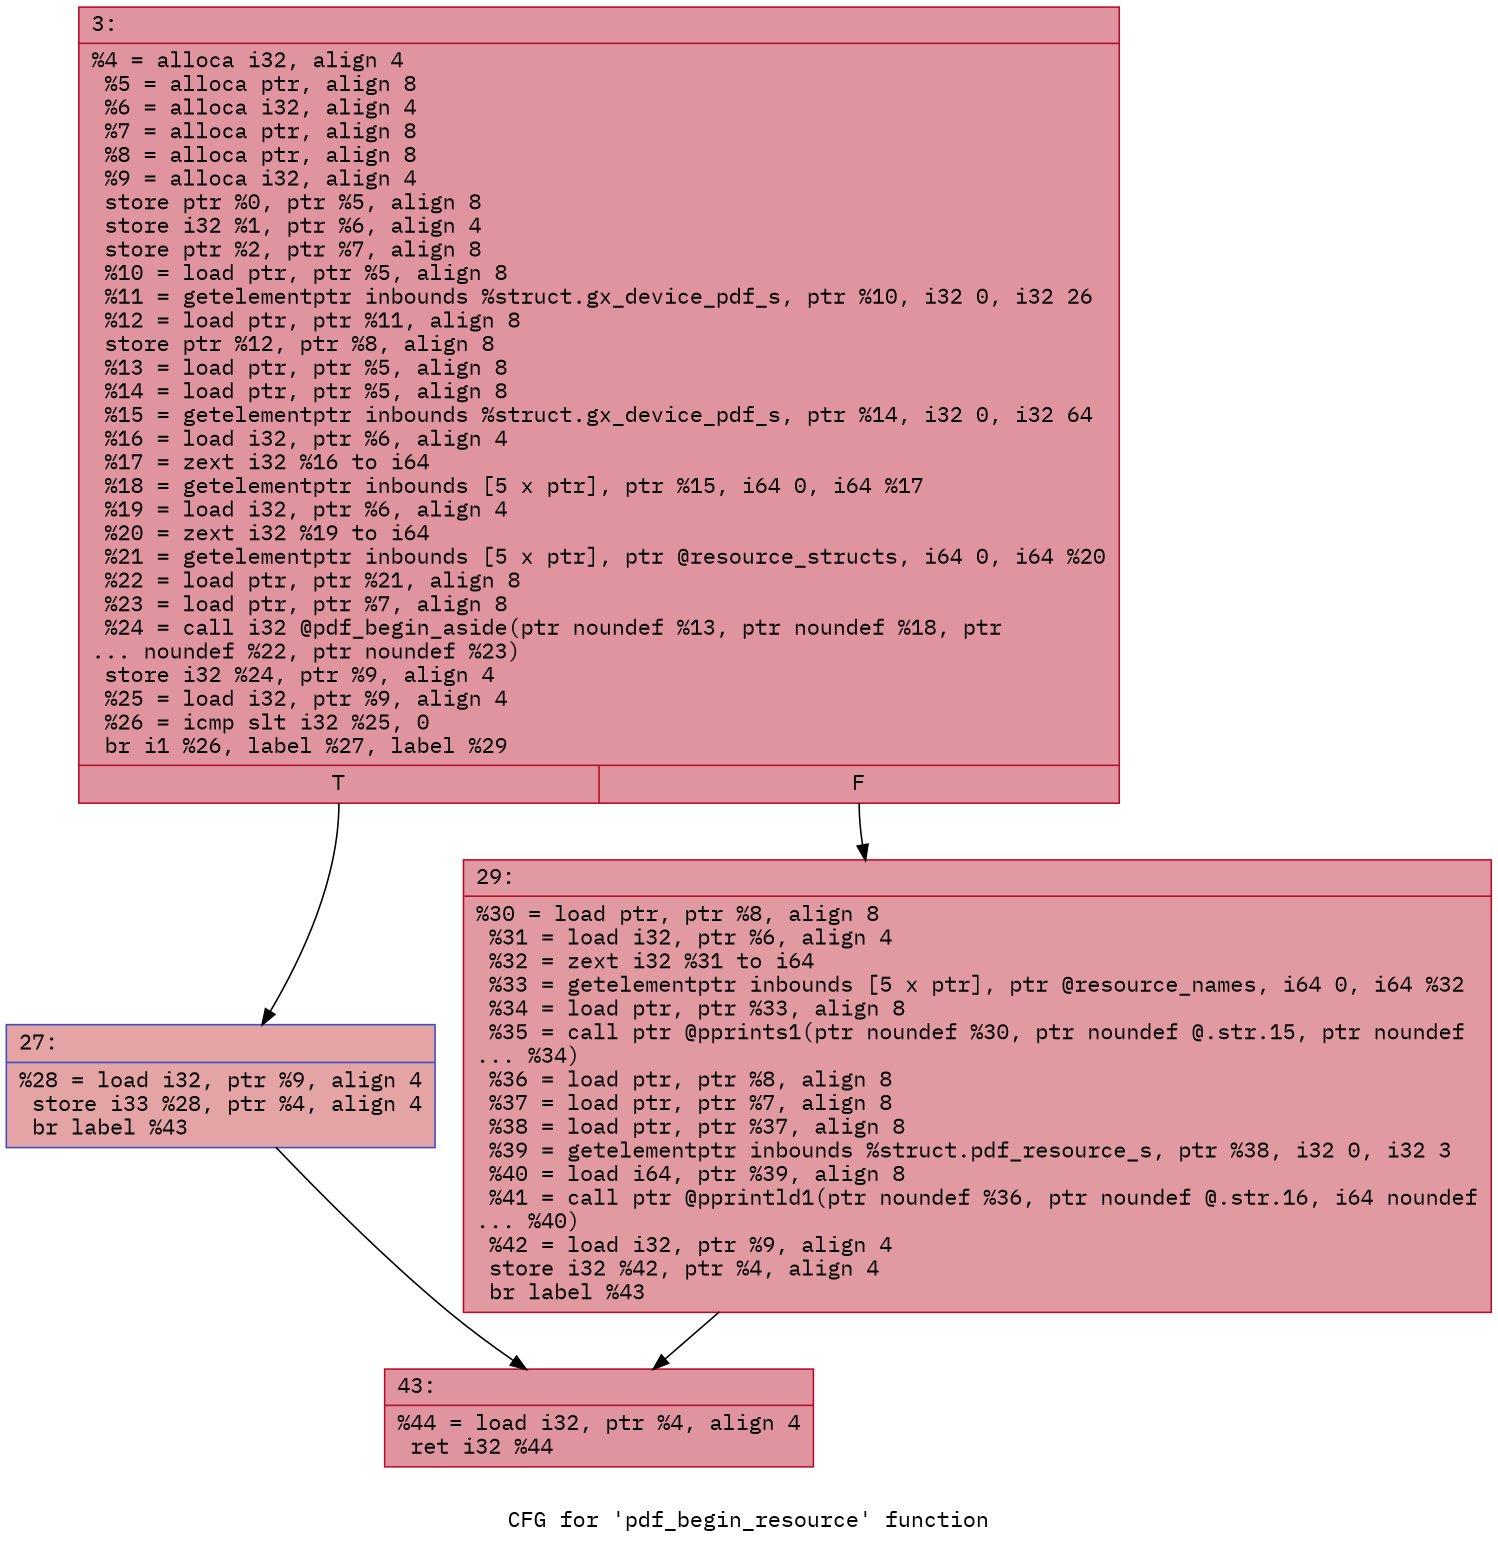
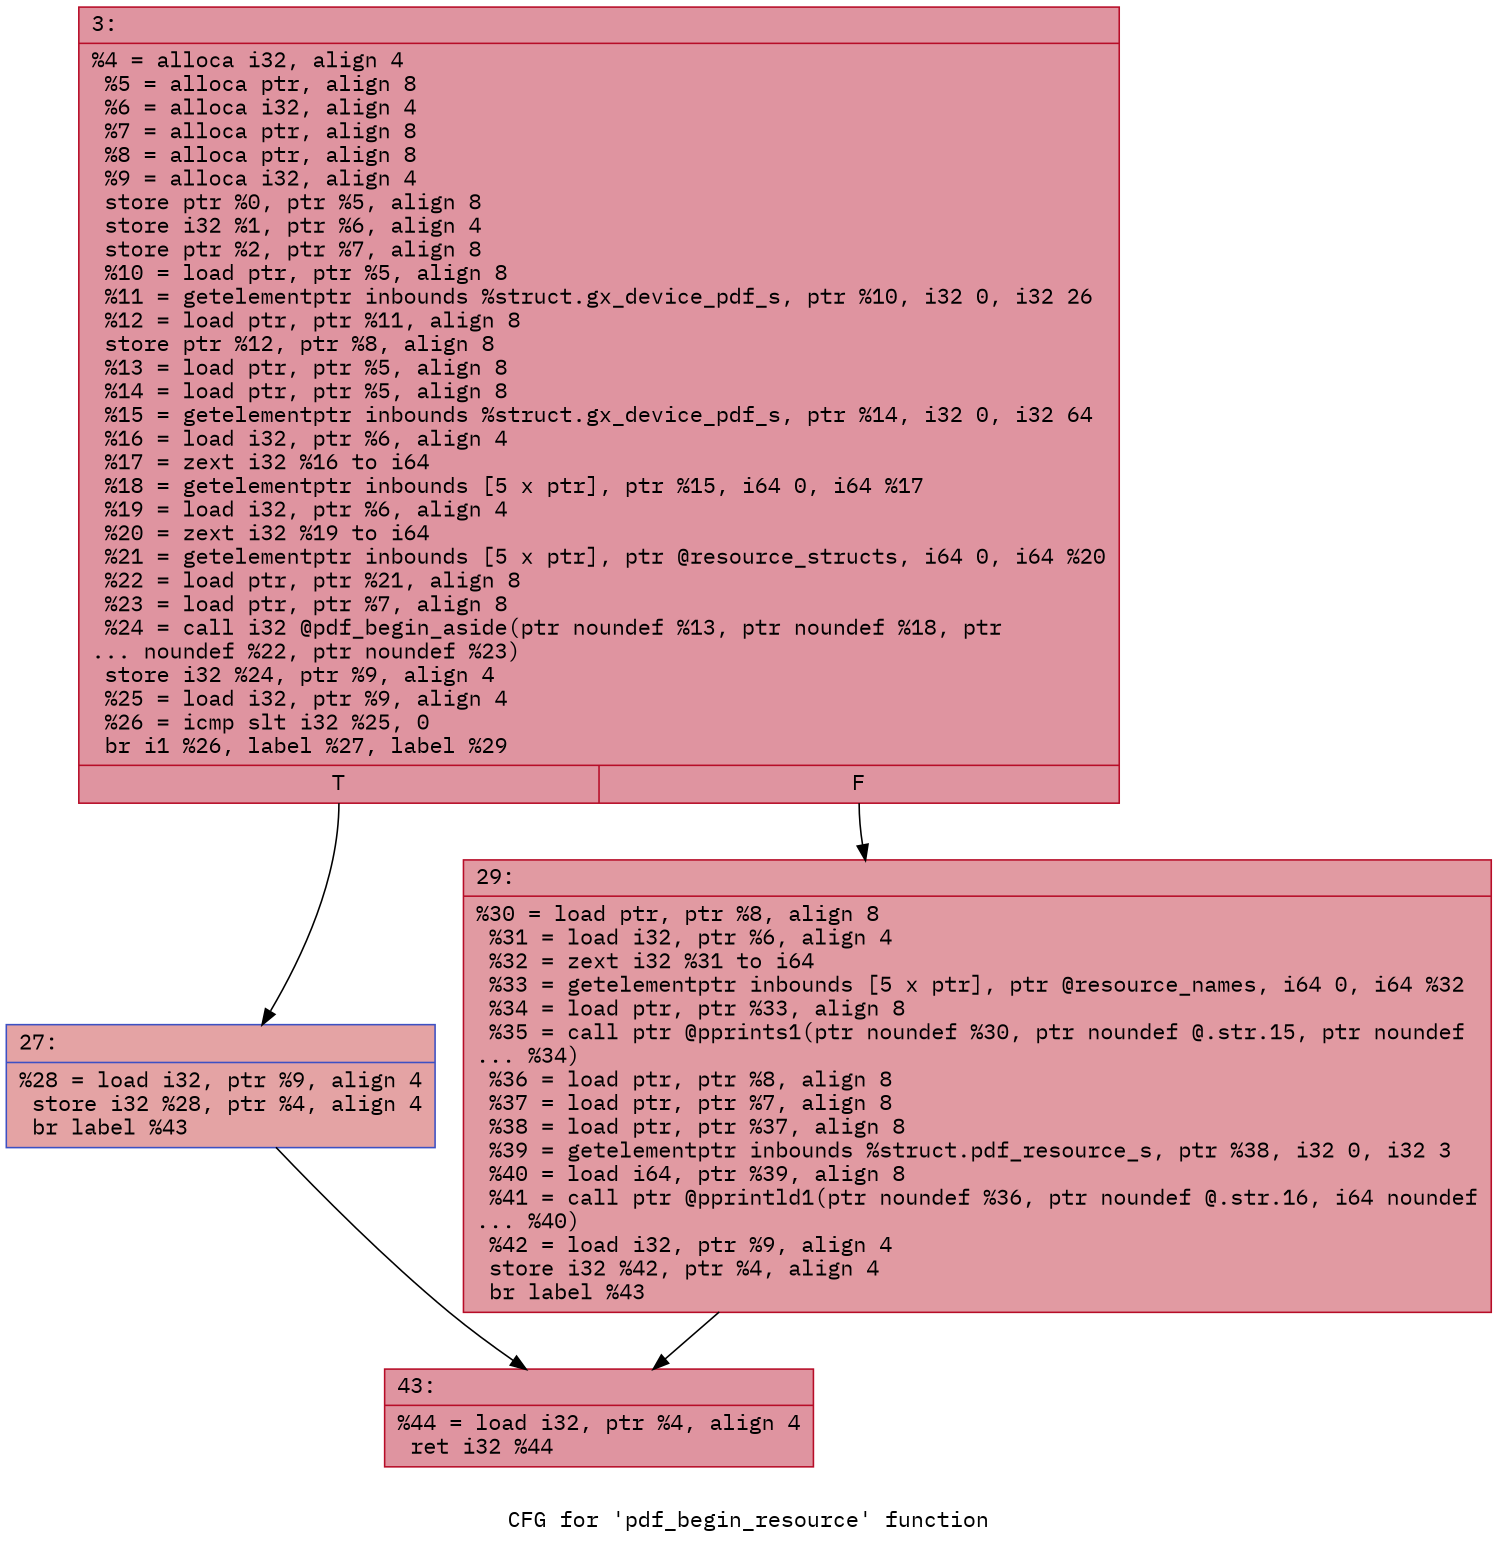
(221, 1104) -> (221, 1104)
